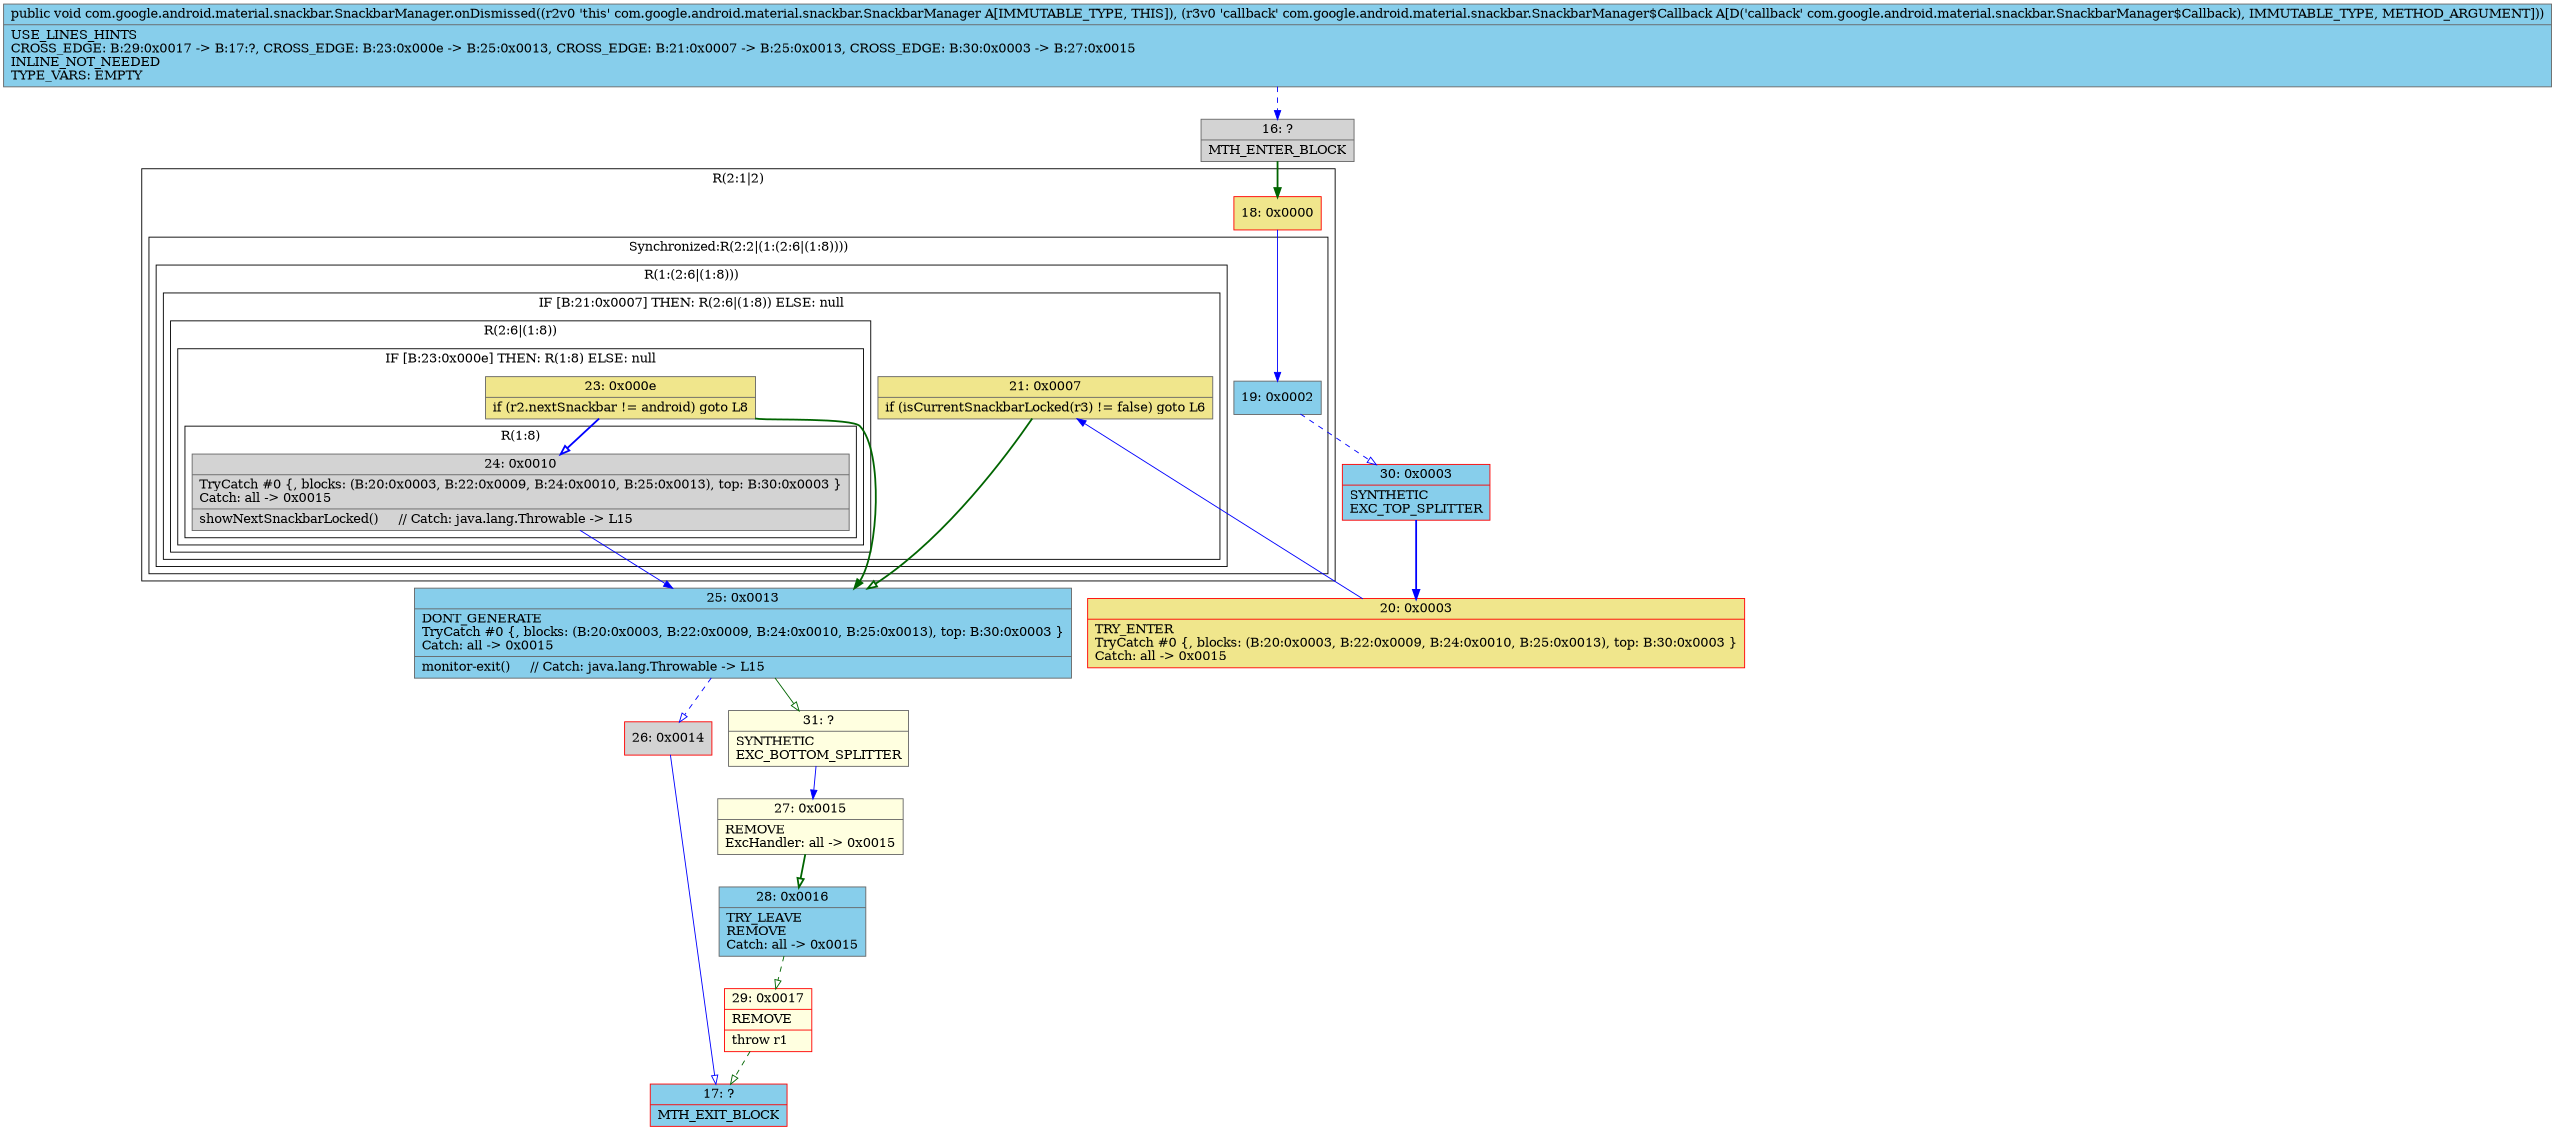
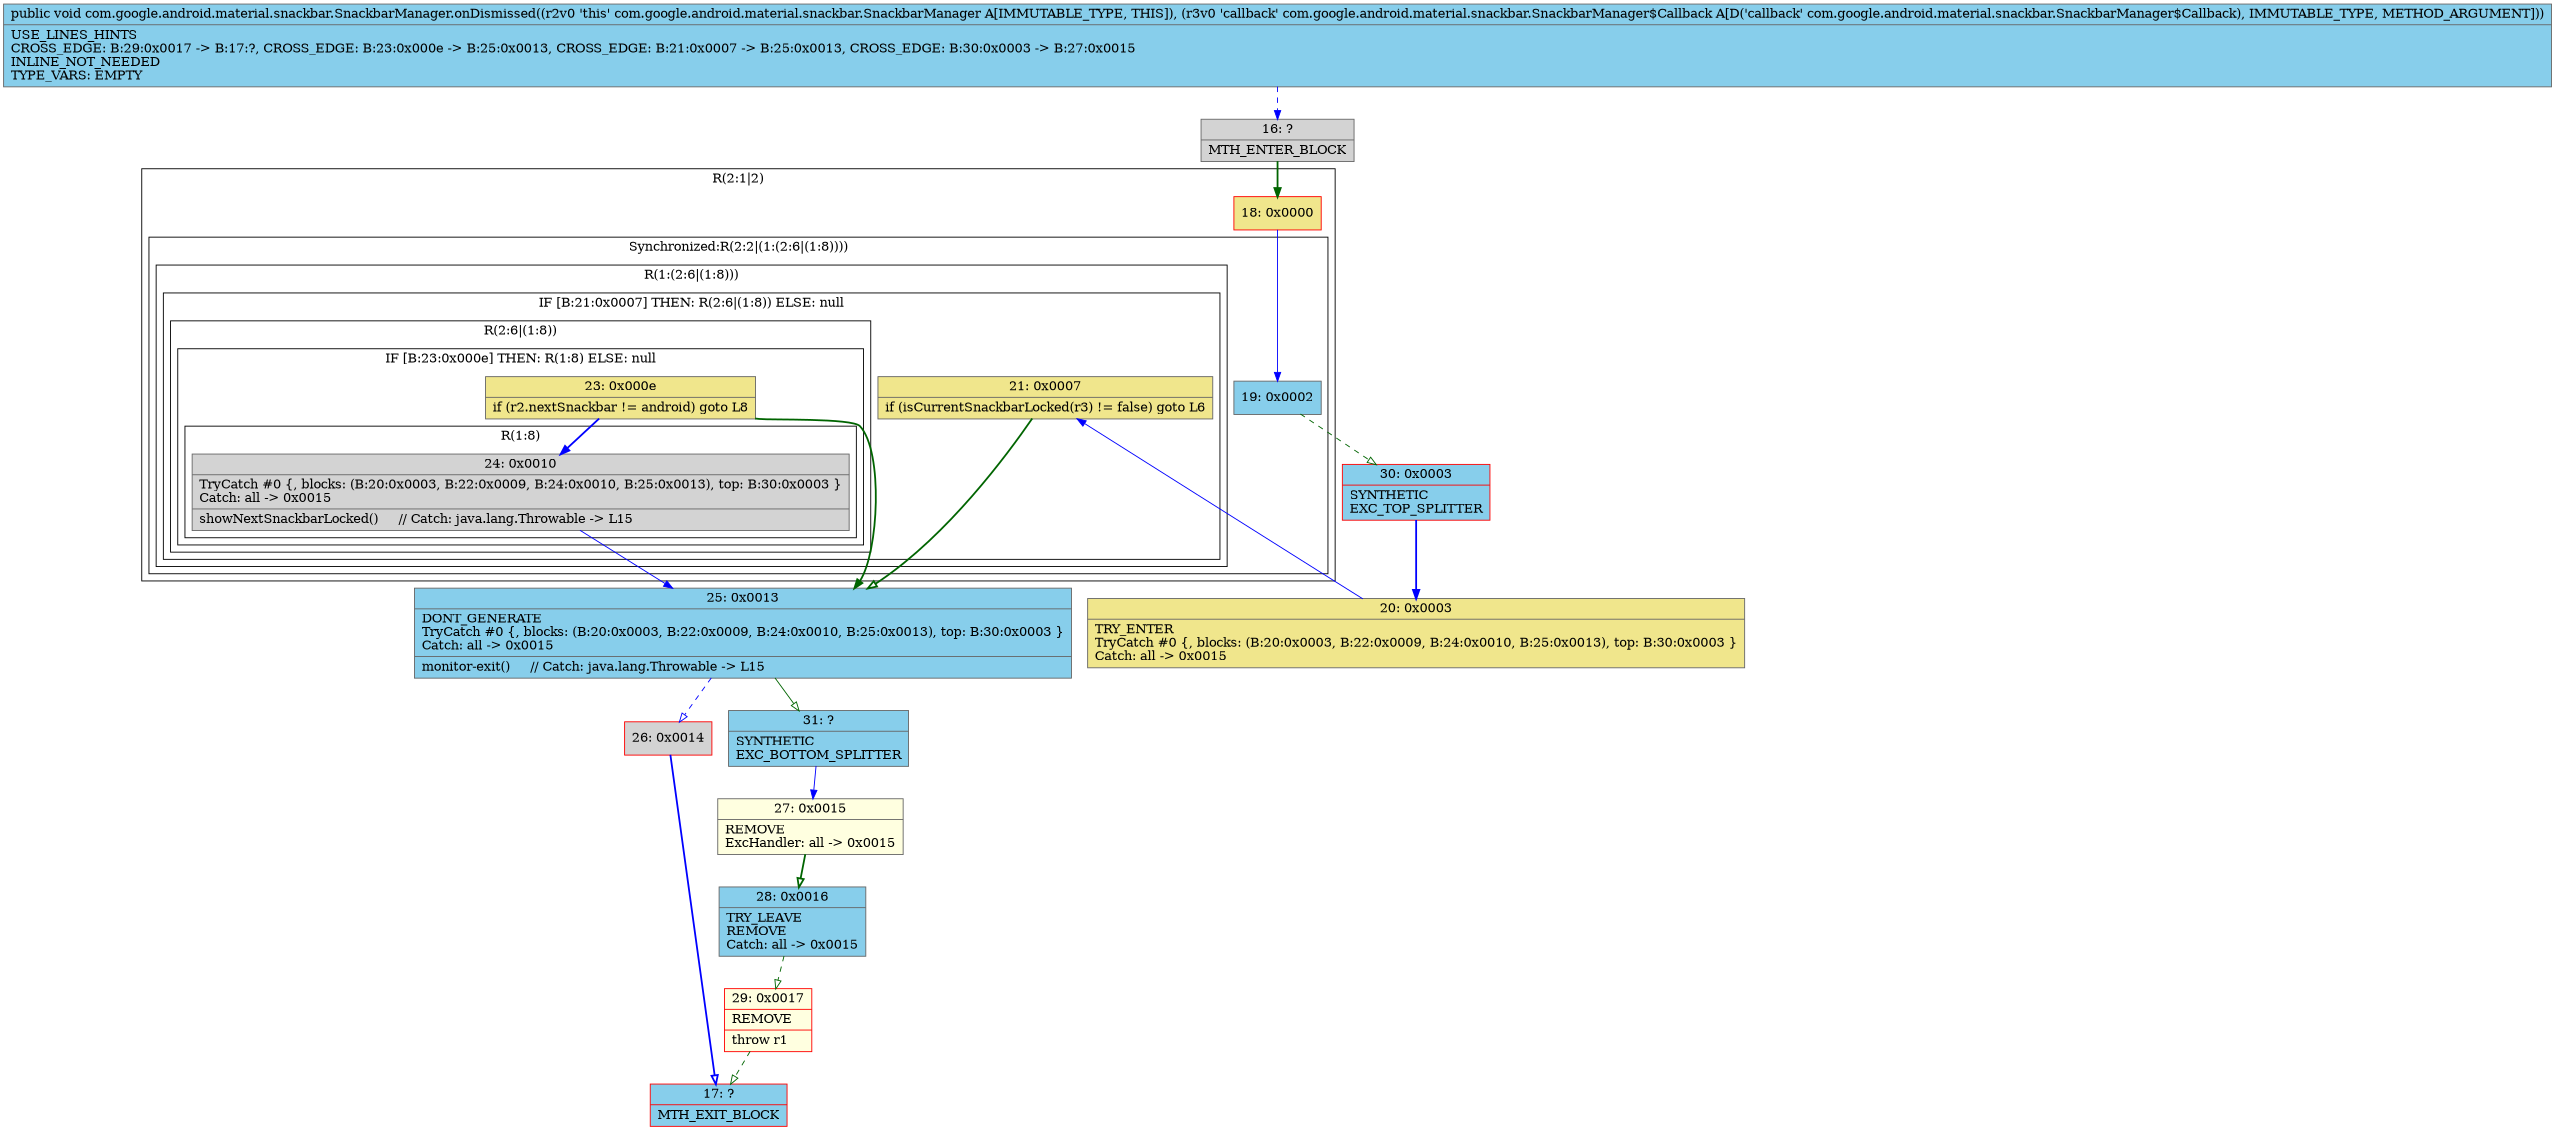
(583, 433) -> (583, 433)
(1341, 441) -> (1341, 441)
(1416, 633) -> (1416, 633)
(819, 738) -> (819, 738)
(693, 915) -> (693, 915)
